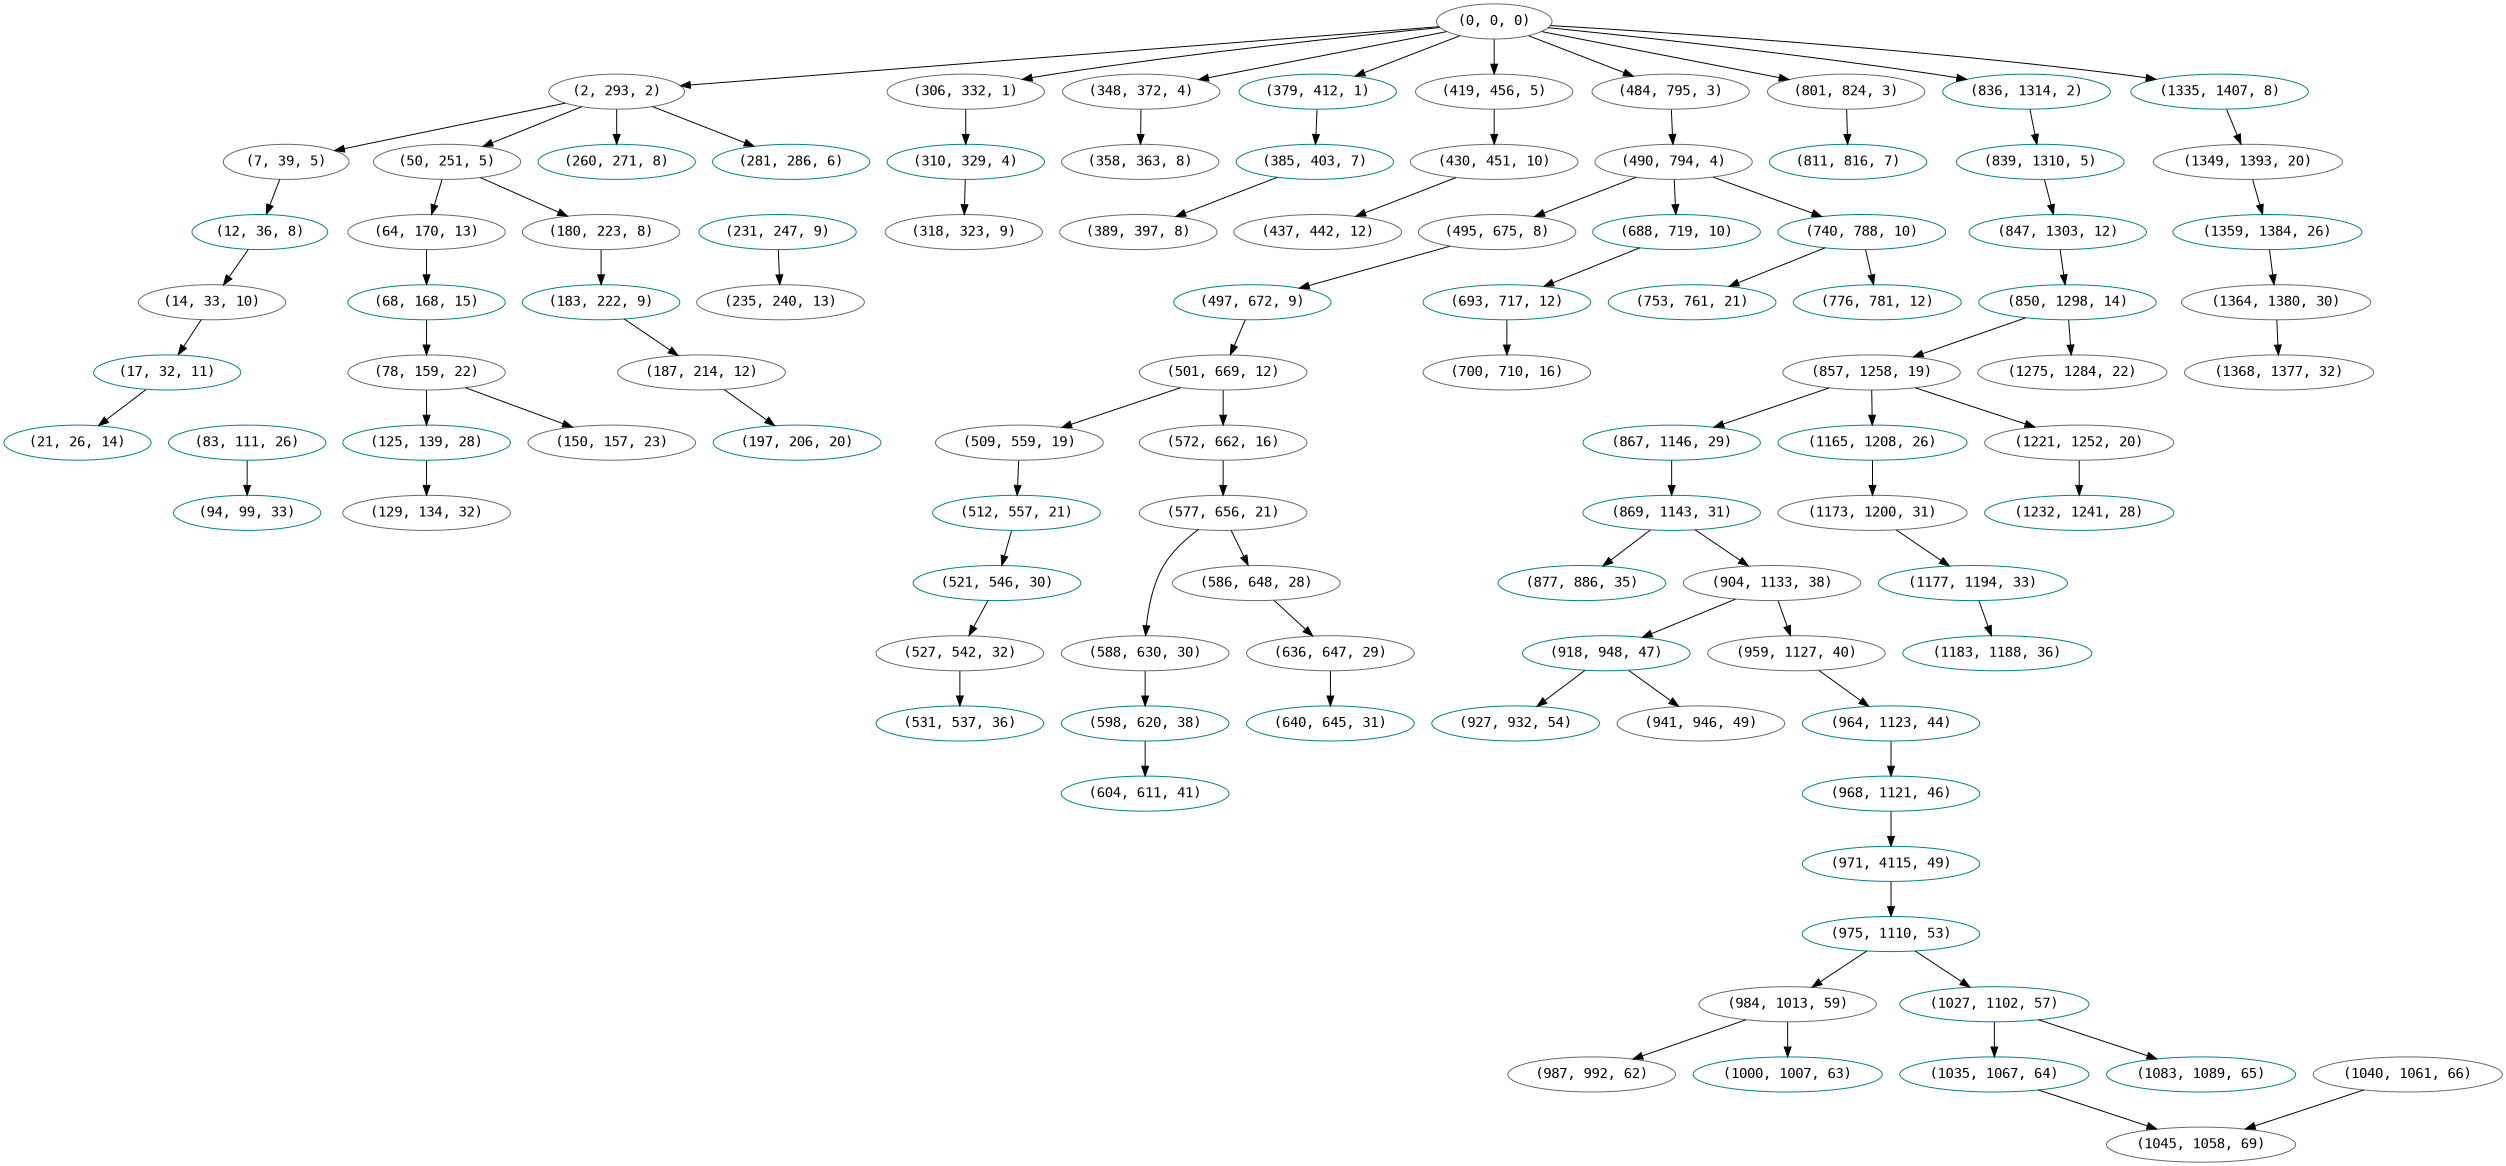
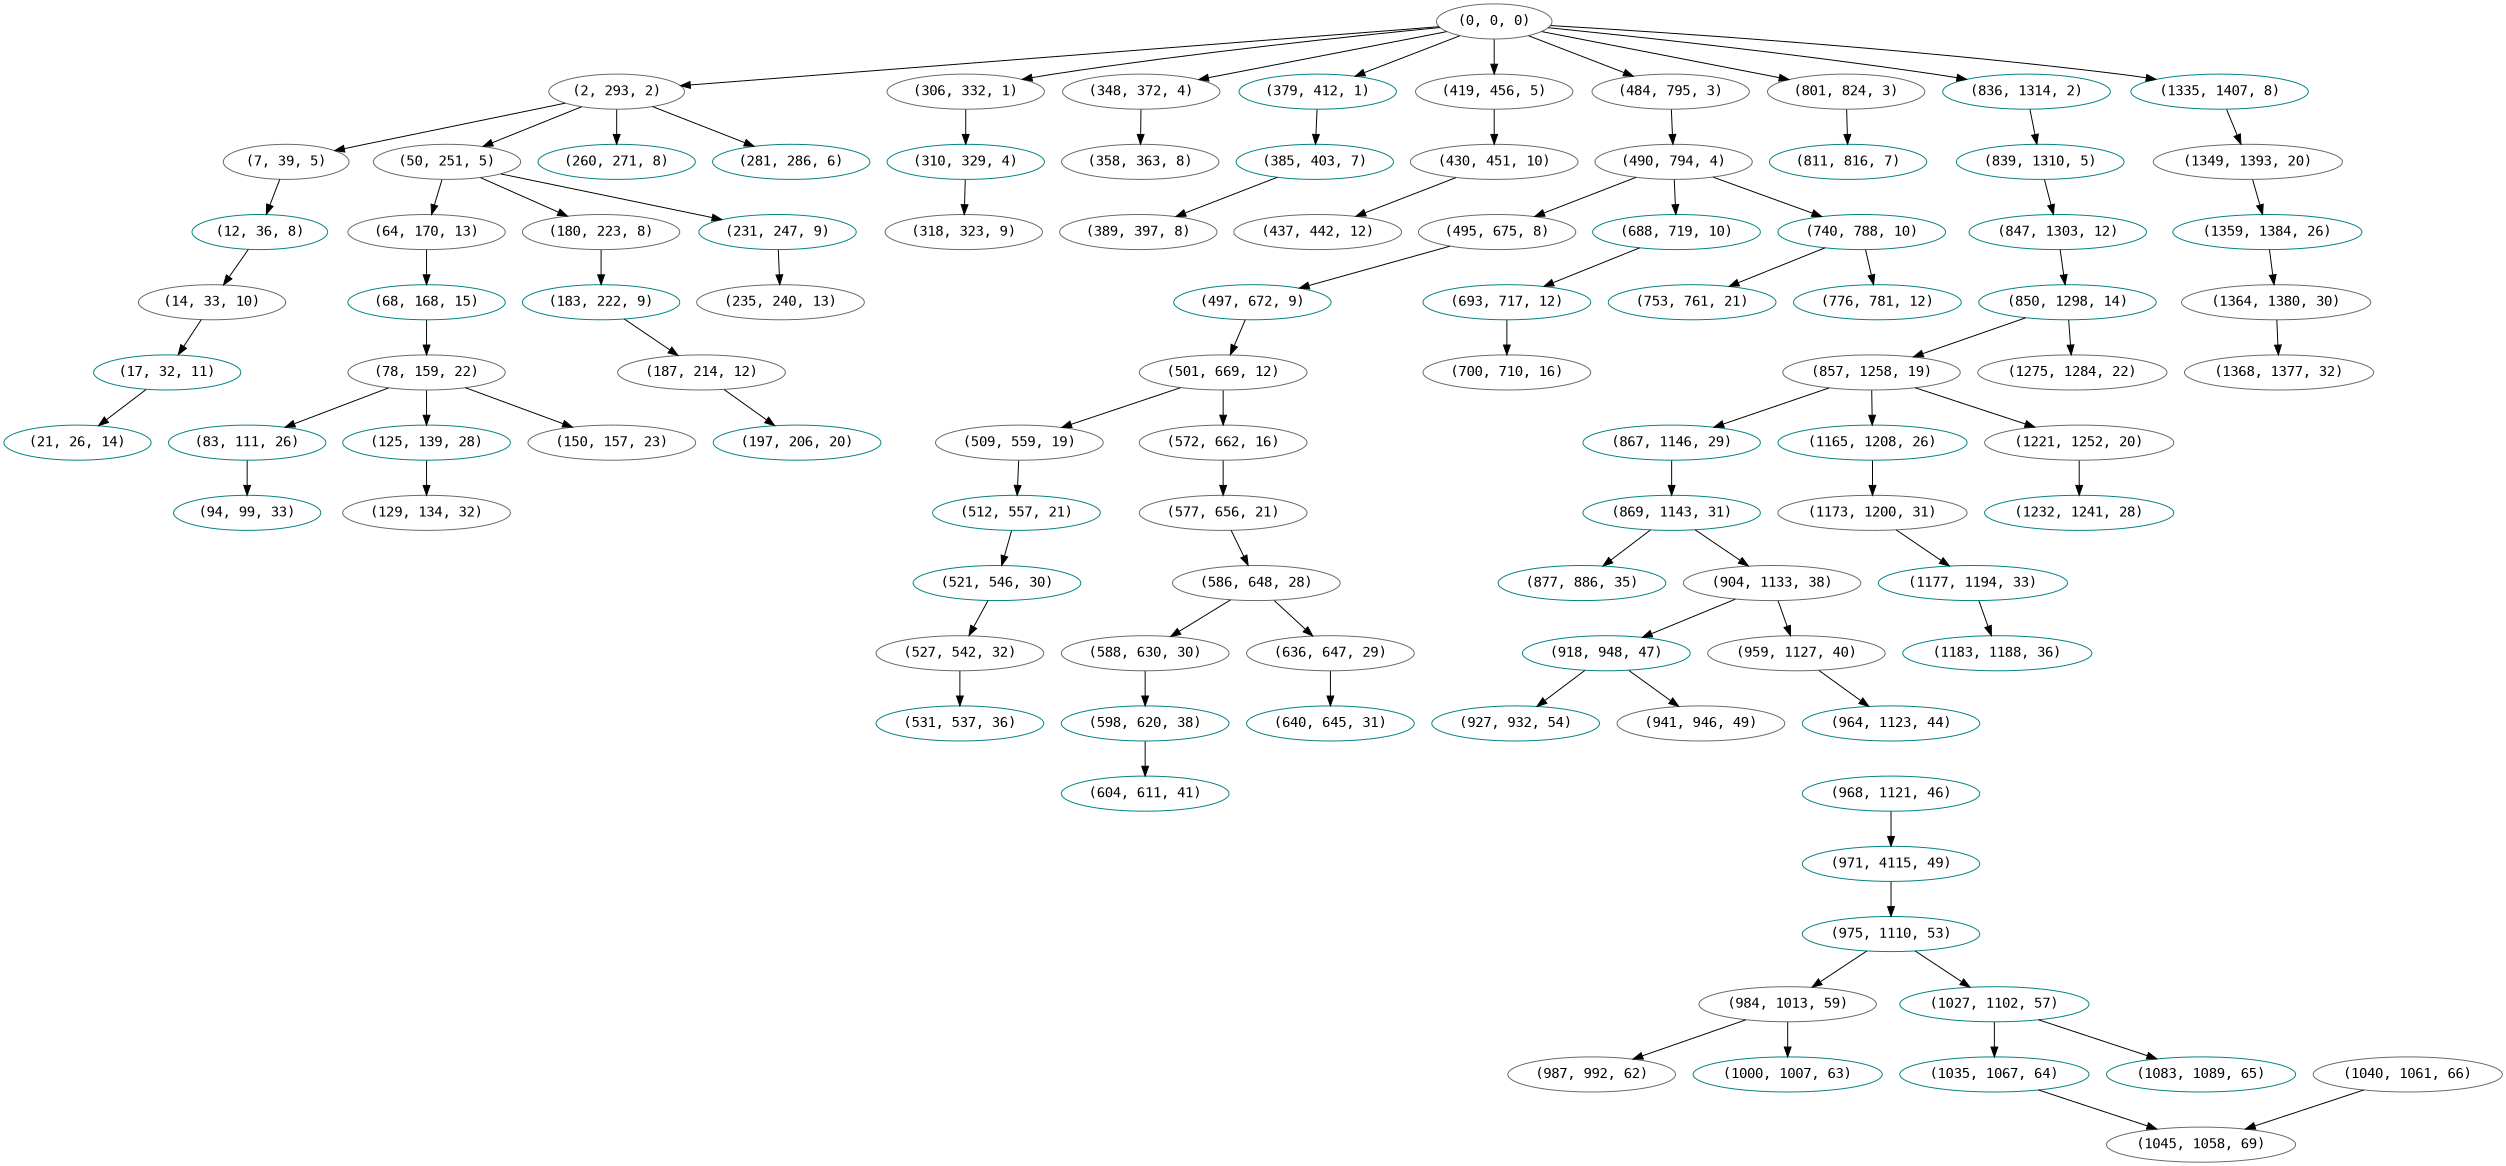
none -> (607, 196)
none -> (341, 406)
(1161, 571) -> (1205, 616)
(1891, 754) -> none
